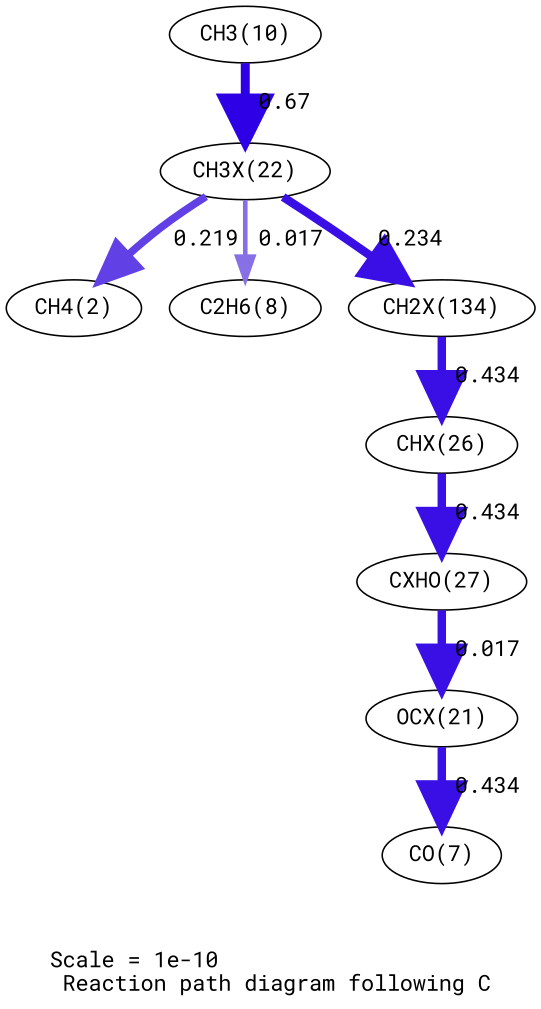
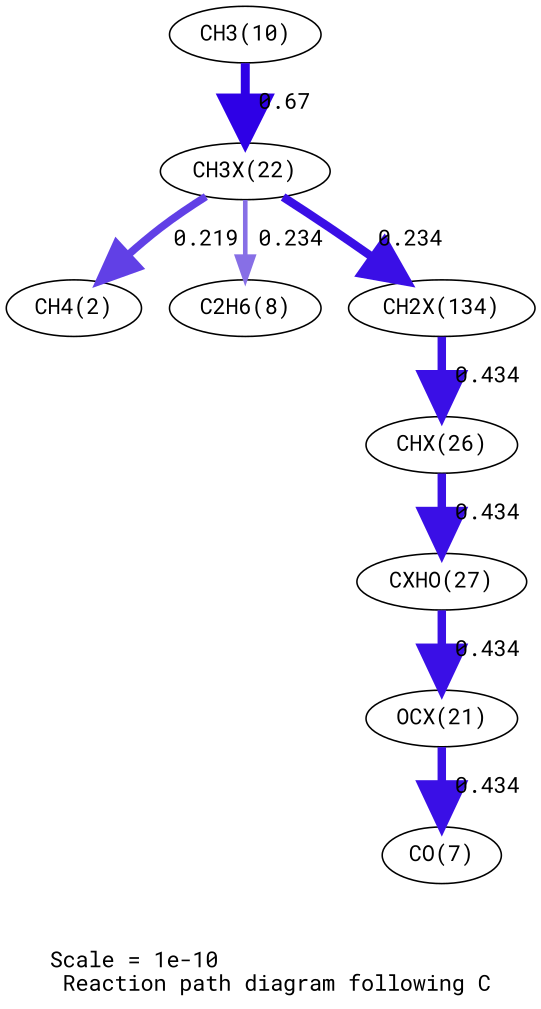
(285, 240) -> (285, 240)
(481, 650) -> (481, 650)
